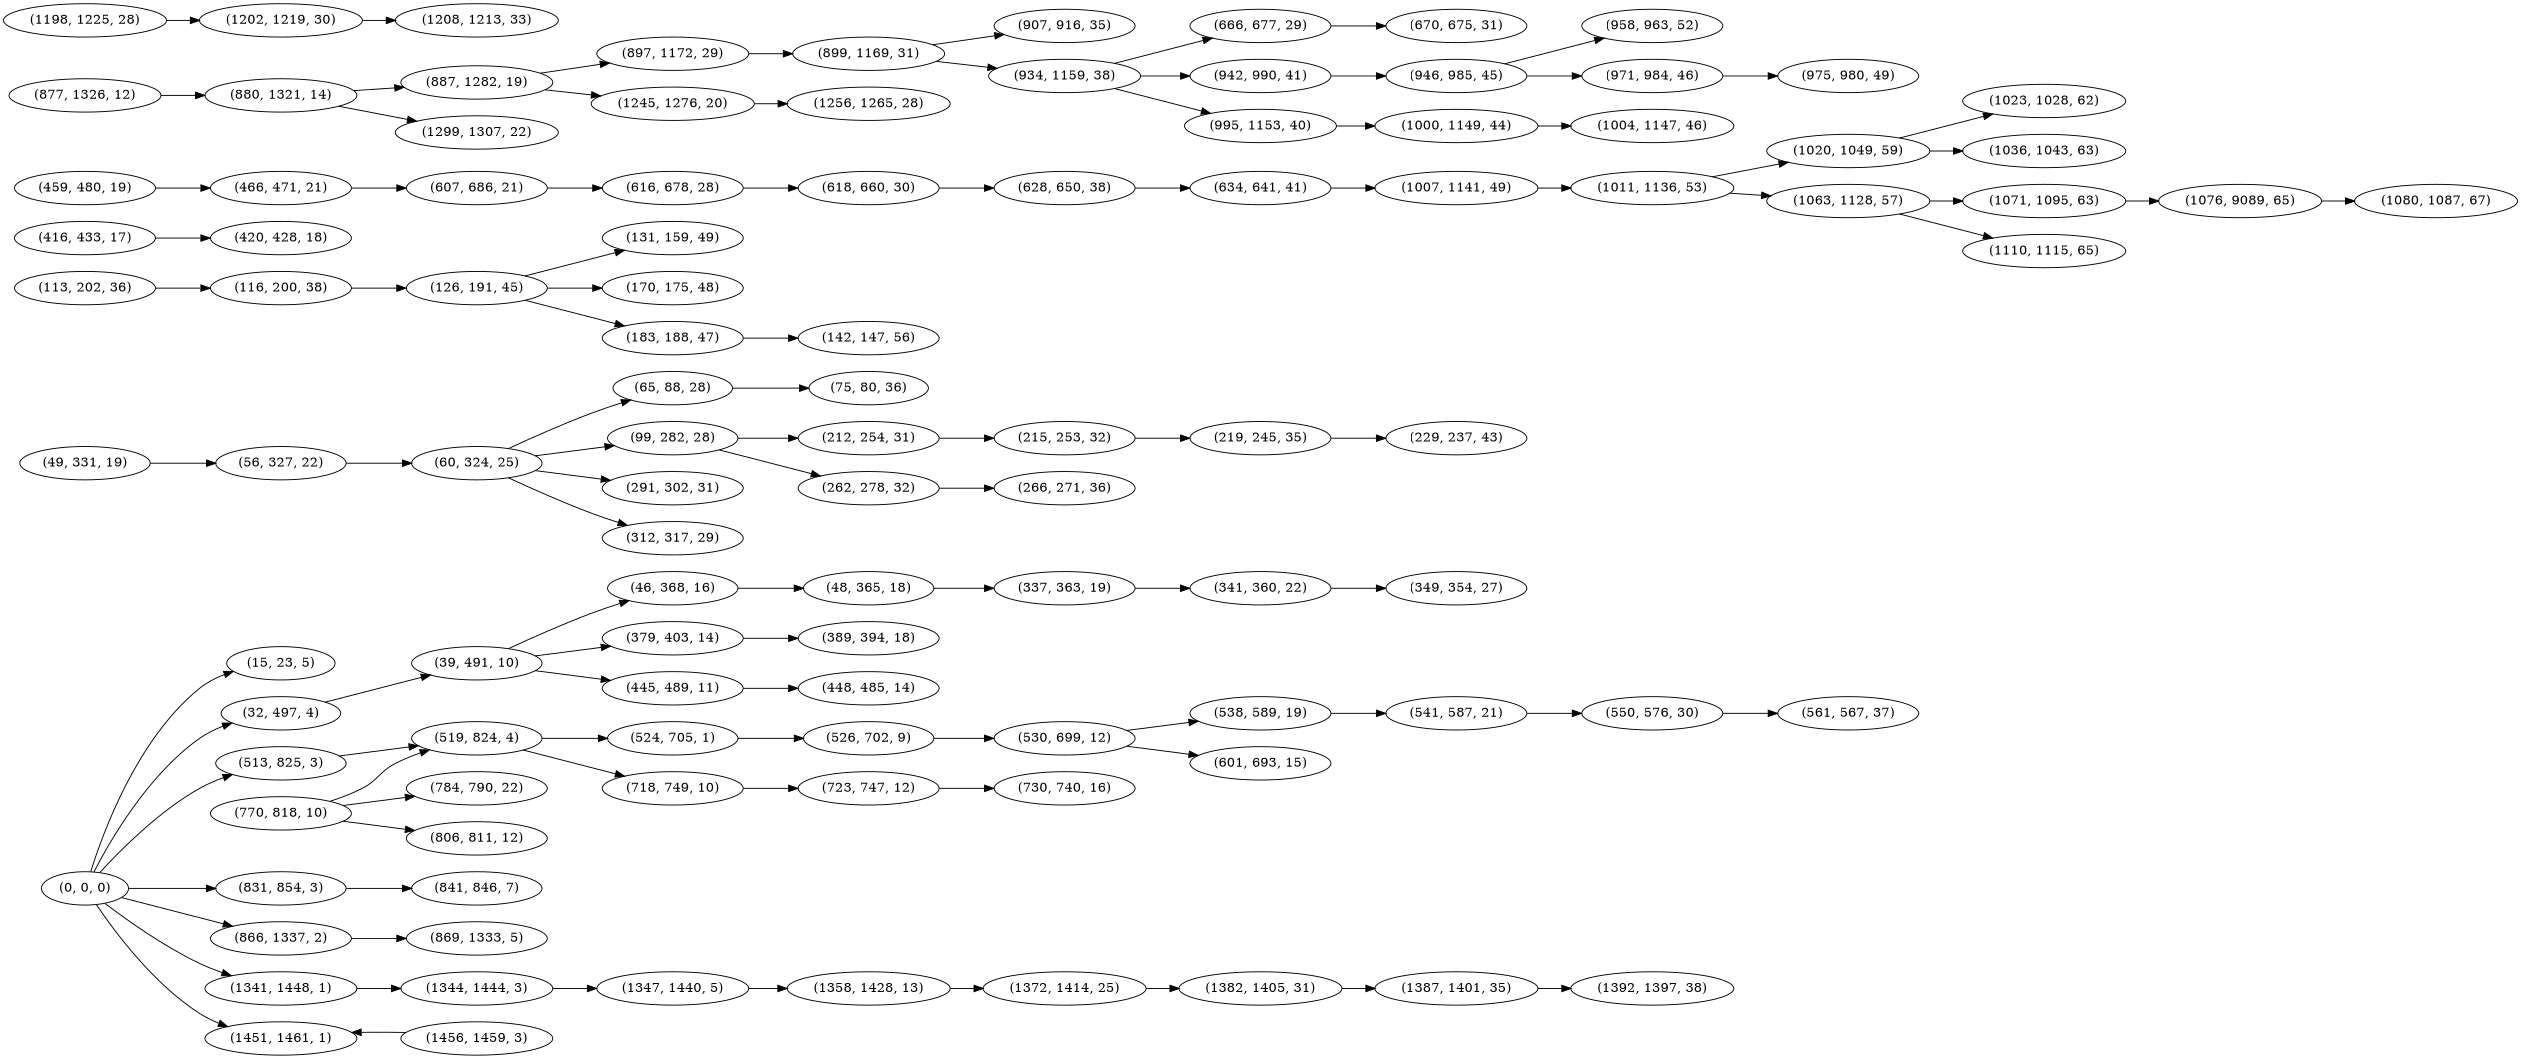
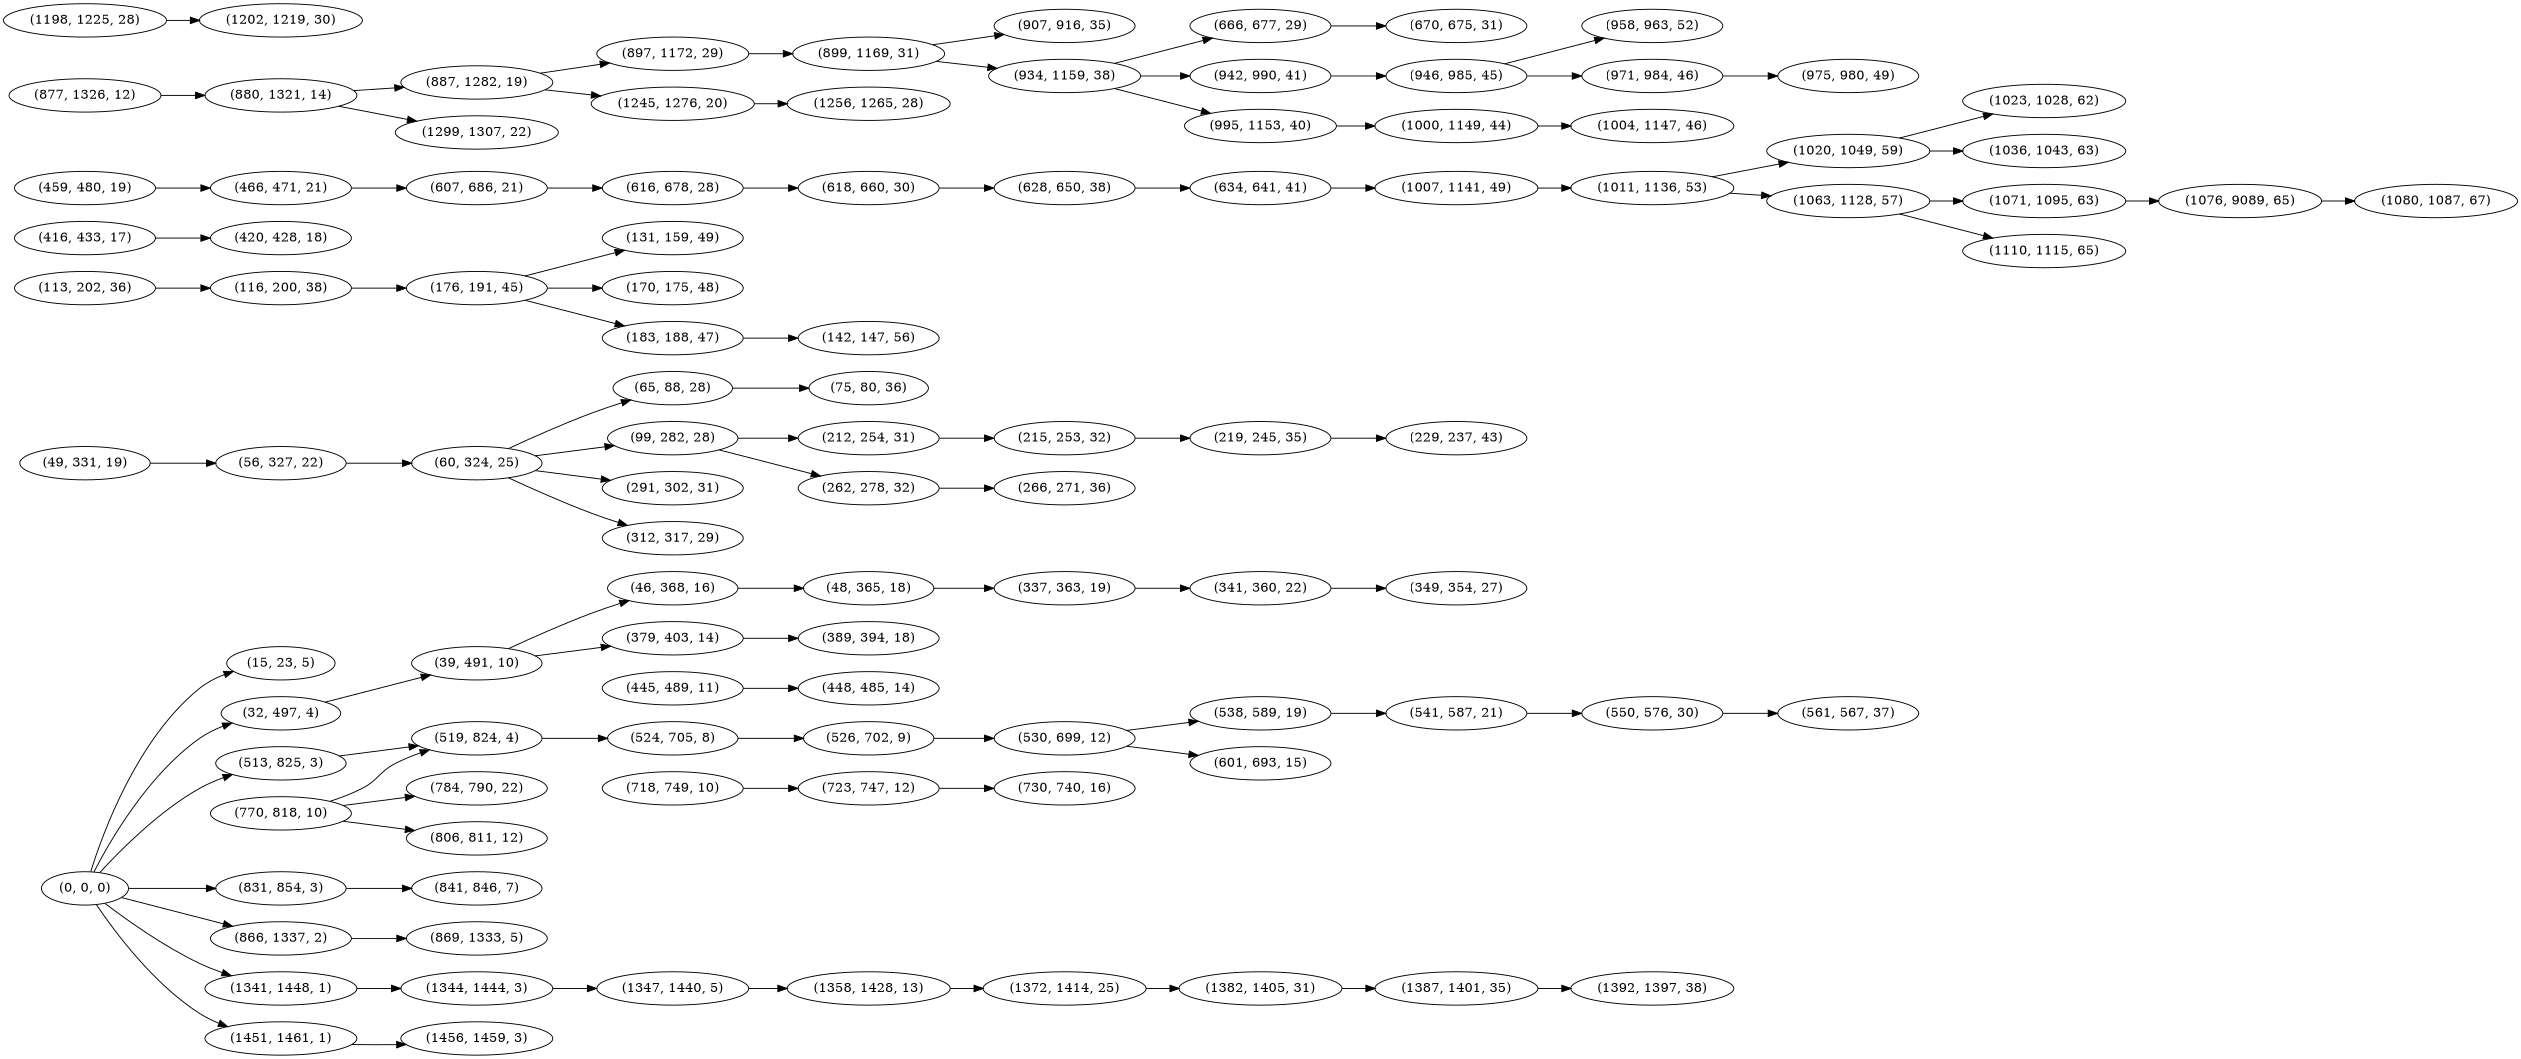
(477, 20) -> none
(477, 288) -> (477, 288)
(568, 675) -> none
(673, 738) -> (673, 738)
(569, 762) -> none
(384, 1032) -> (374, 1045)
